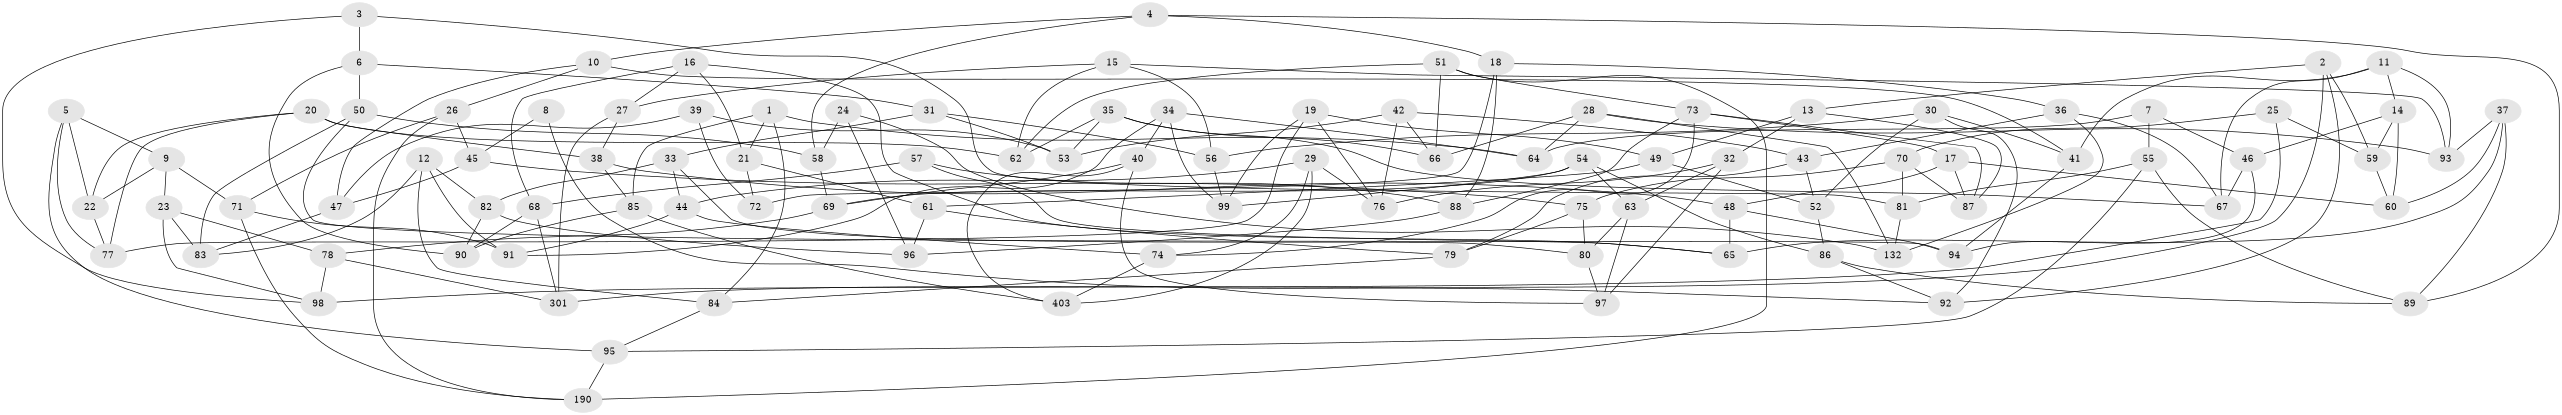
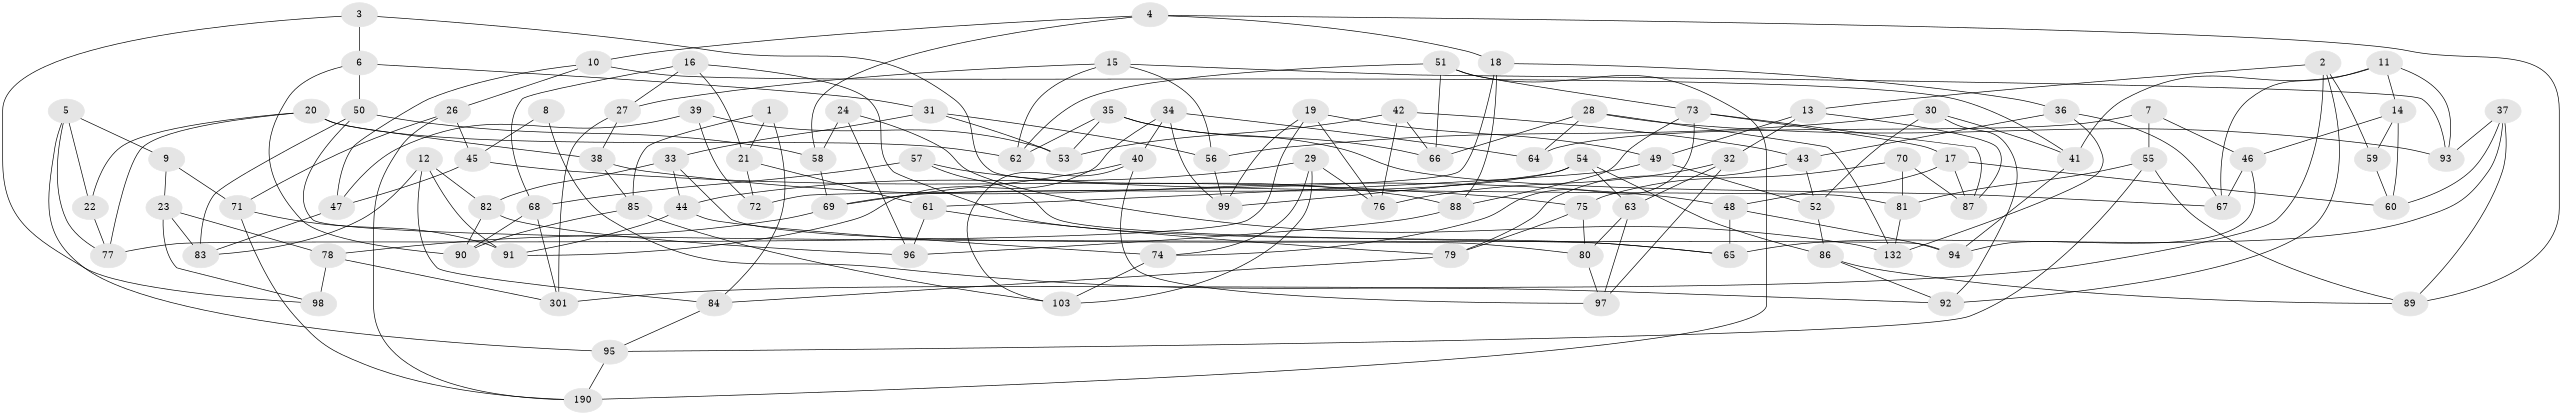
(2273, 111) -> none
(1096, 140) -> none
(130, 183) -> none
(1062, 304) -> (1062, 304)
